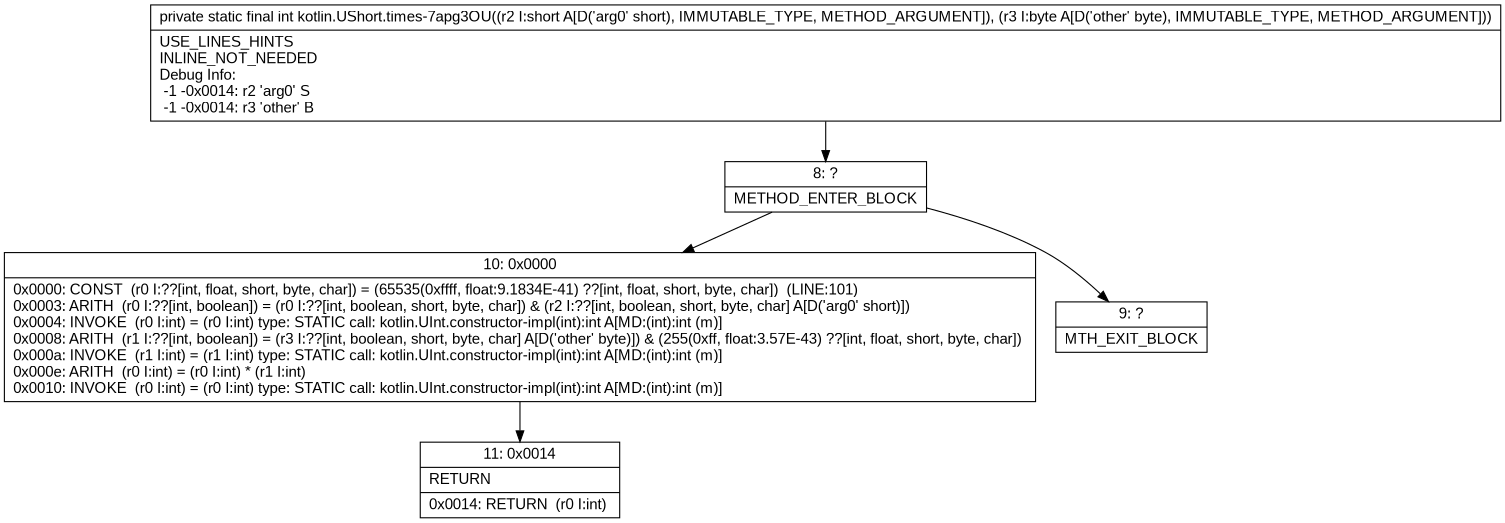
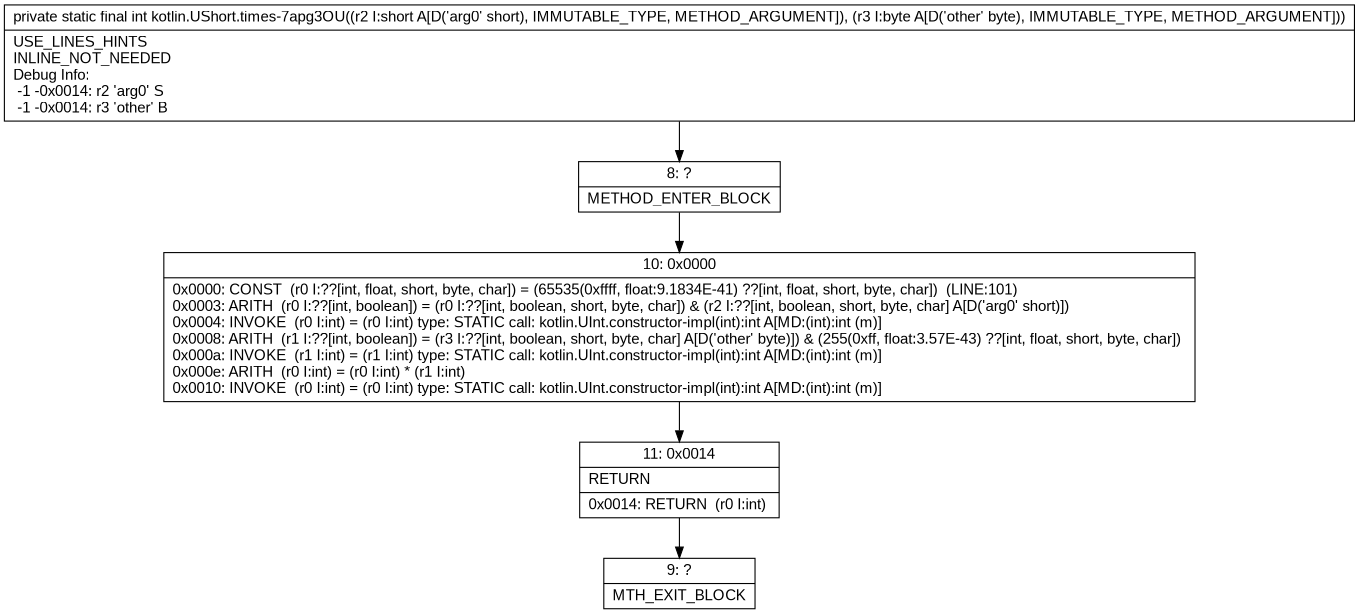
(1019, 240) -> (679, 533)
